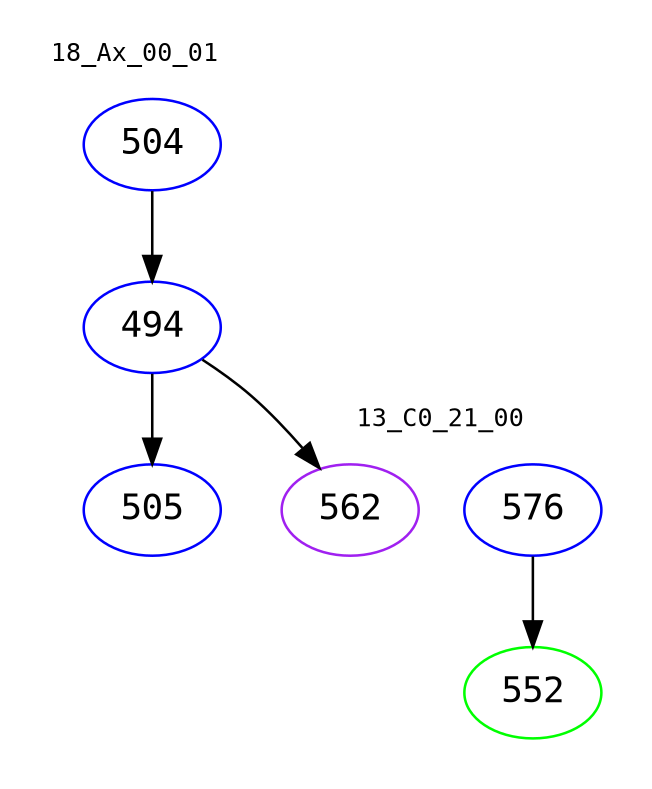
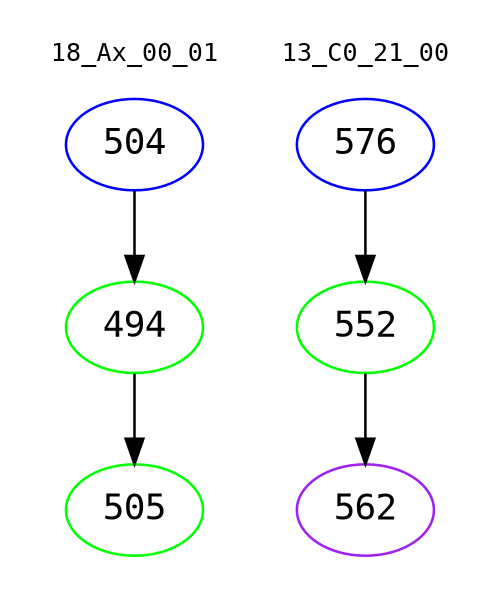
(152, 327) -> (134, 327)
(278, 421) -> (365, 406)
(152, 510) -> (134, 510)
